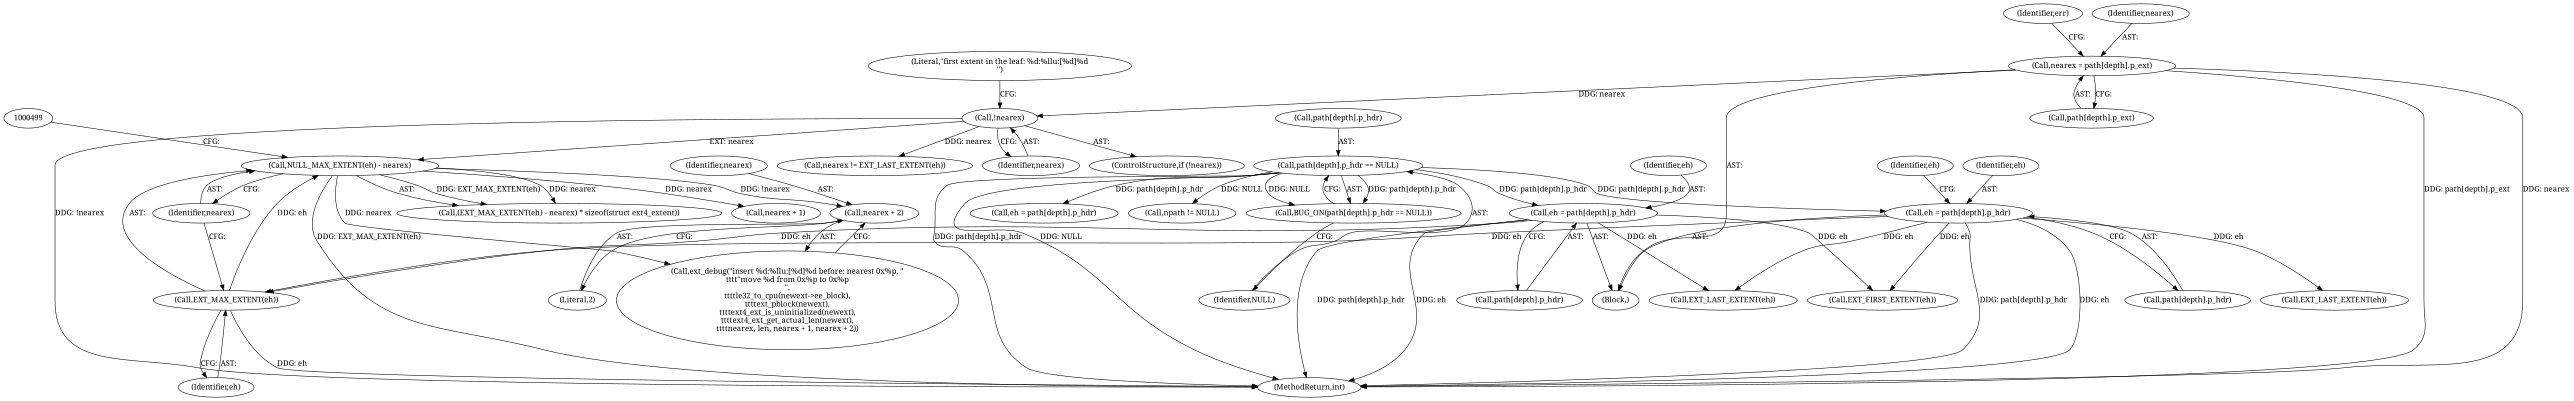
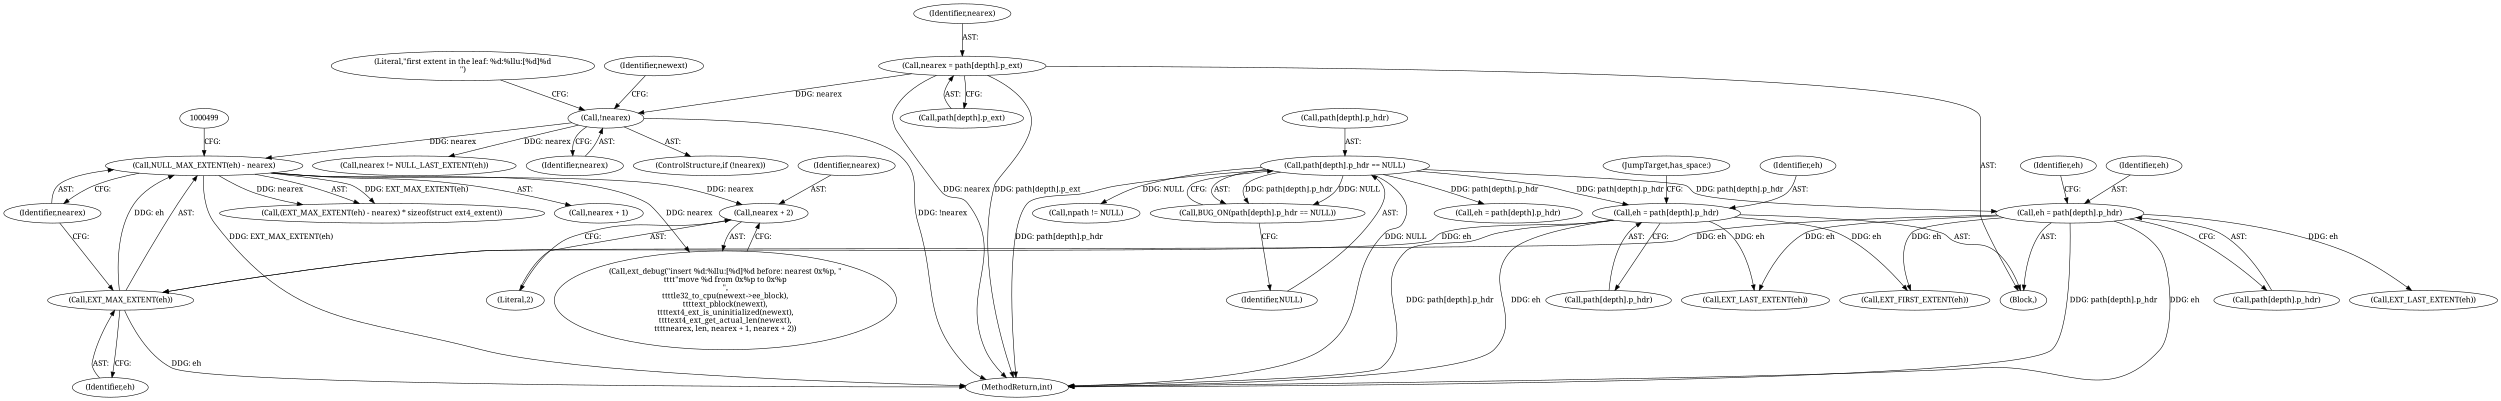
(2043, 14) -> none
none -> (654, 66)
(732, 142) -> (453, 142)
(875, 166) -> (414, 166)
none -> (1666, 166)
(689, 190) -> (526, 190)
(765, 190) -> (730, 190)
